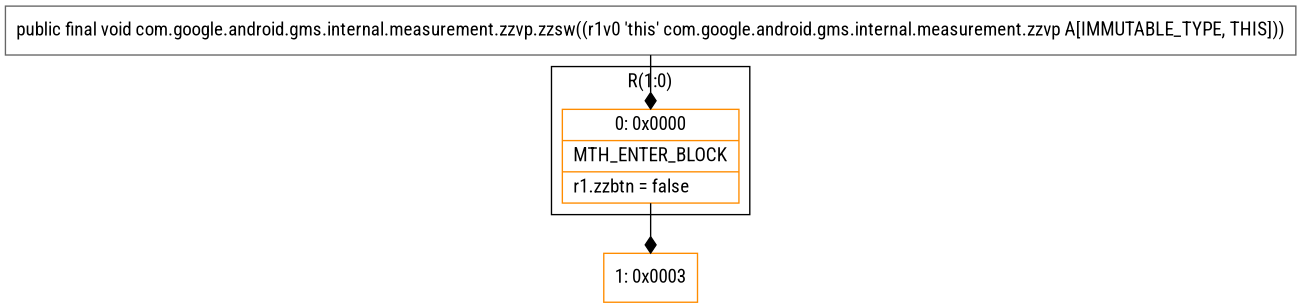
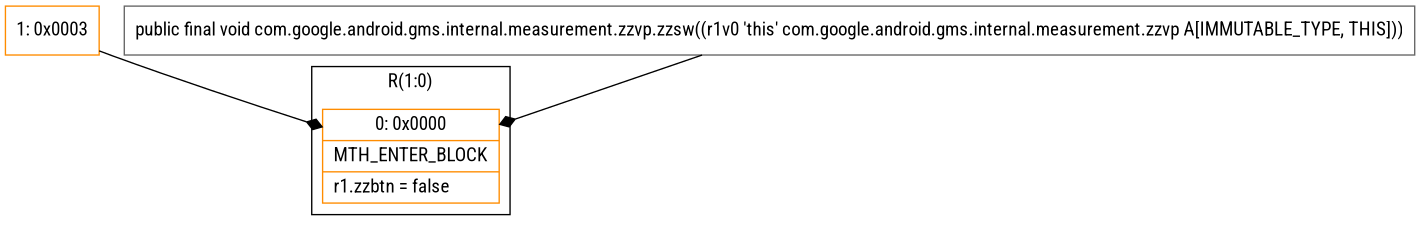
(651, 223) -> (202, 87)
